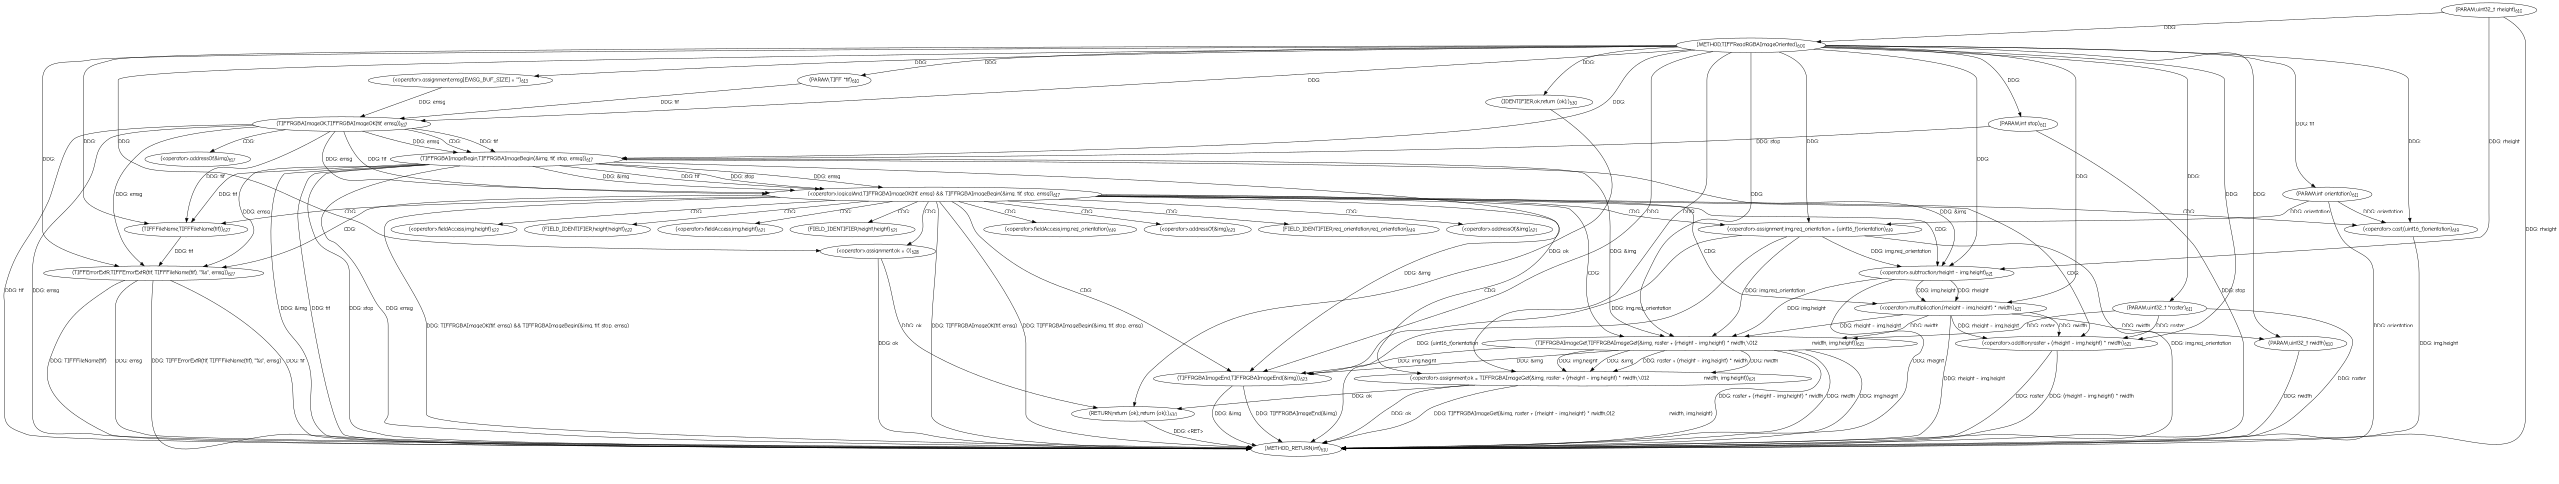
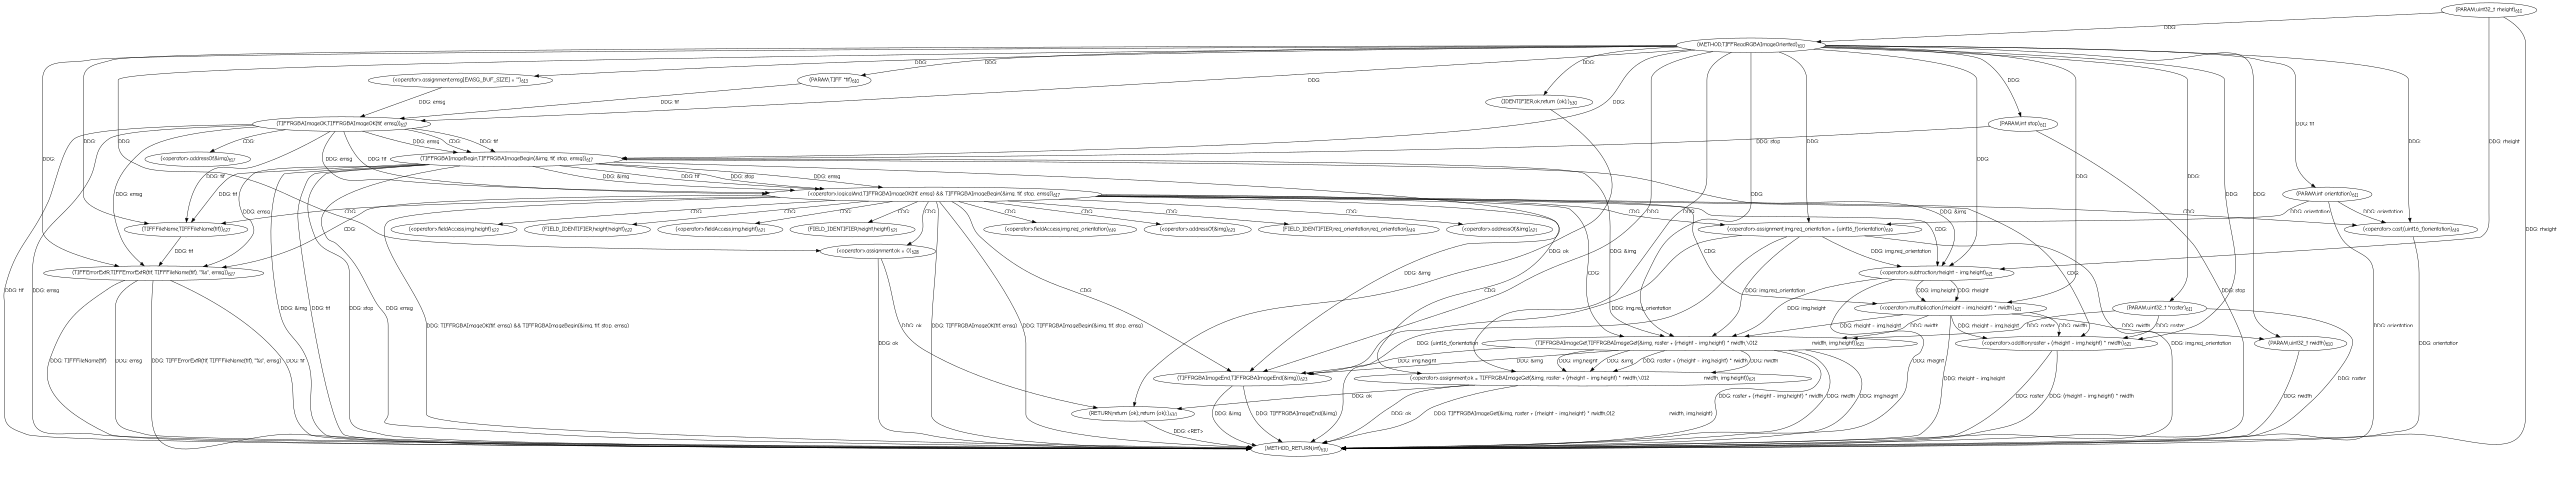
(1801, 45) -> (1801, 45)
(2439, 344) -> (2439, 344)
